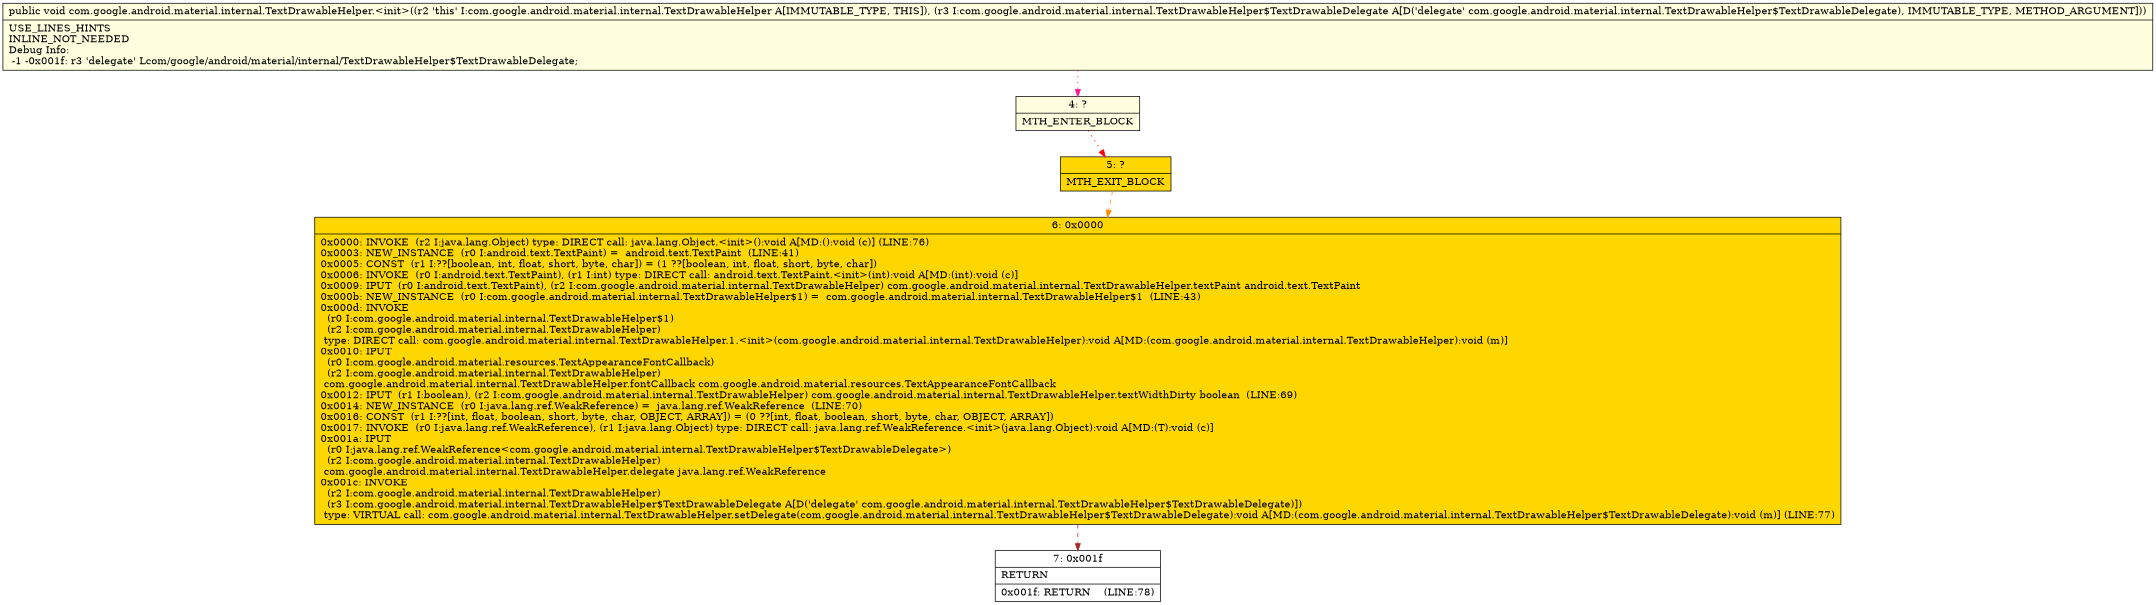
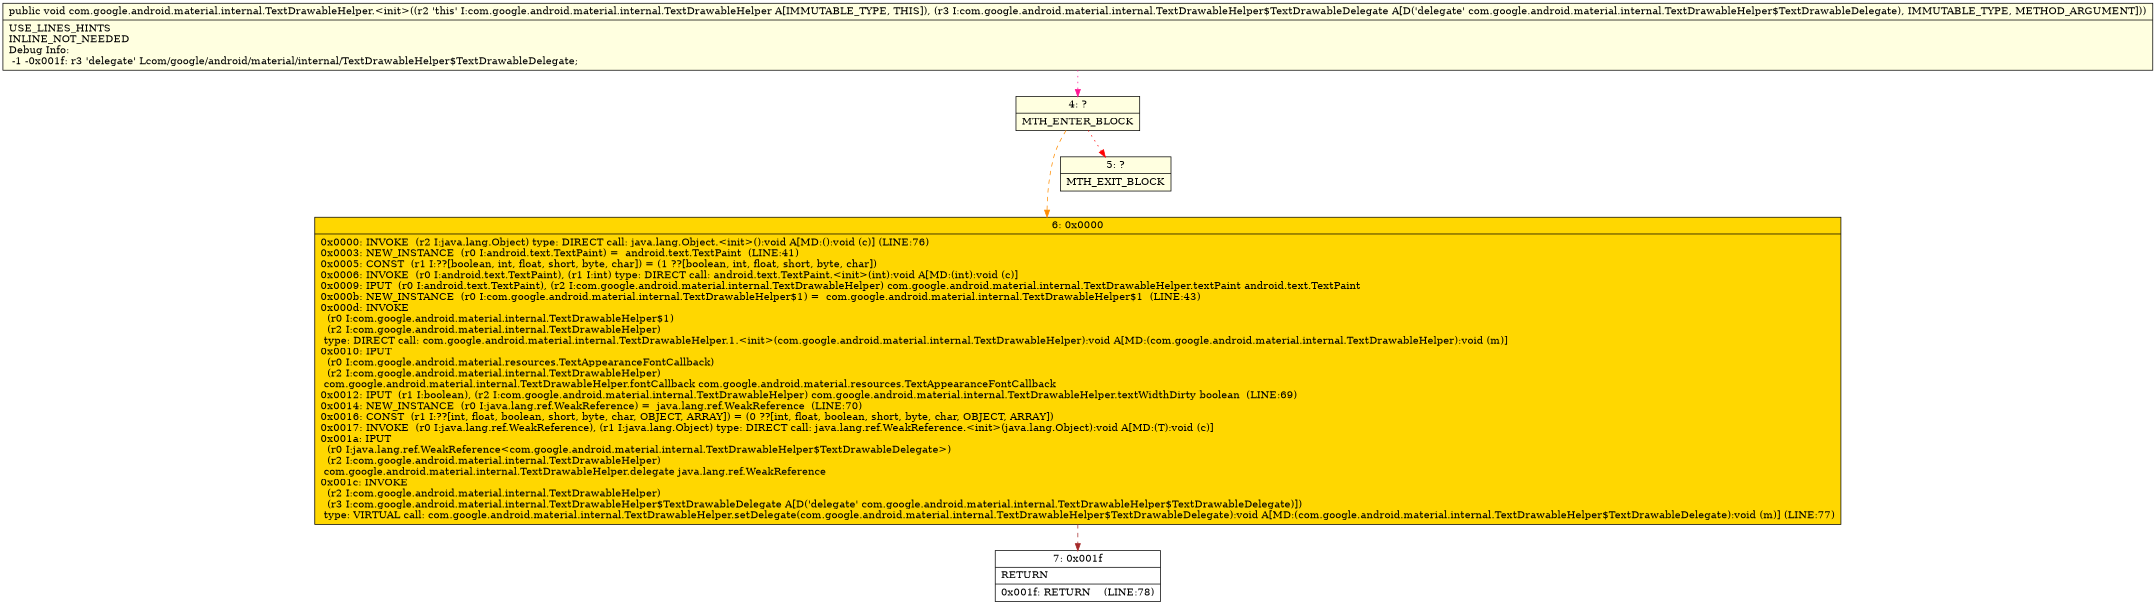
(1116, 174) -> (1116, 174)
(1111, 201) -> (1051, 169)
